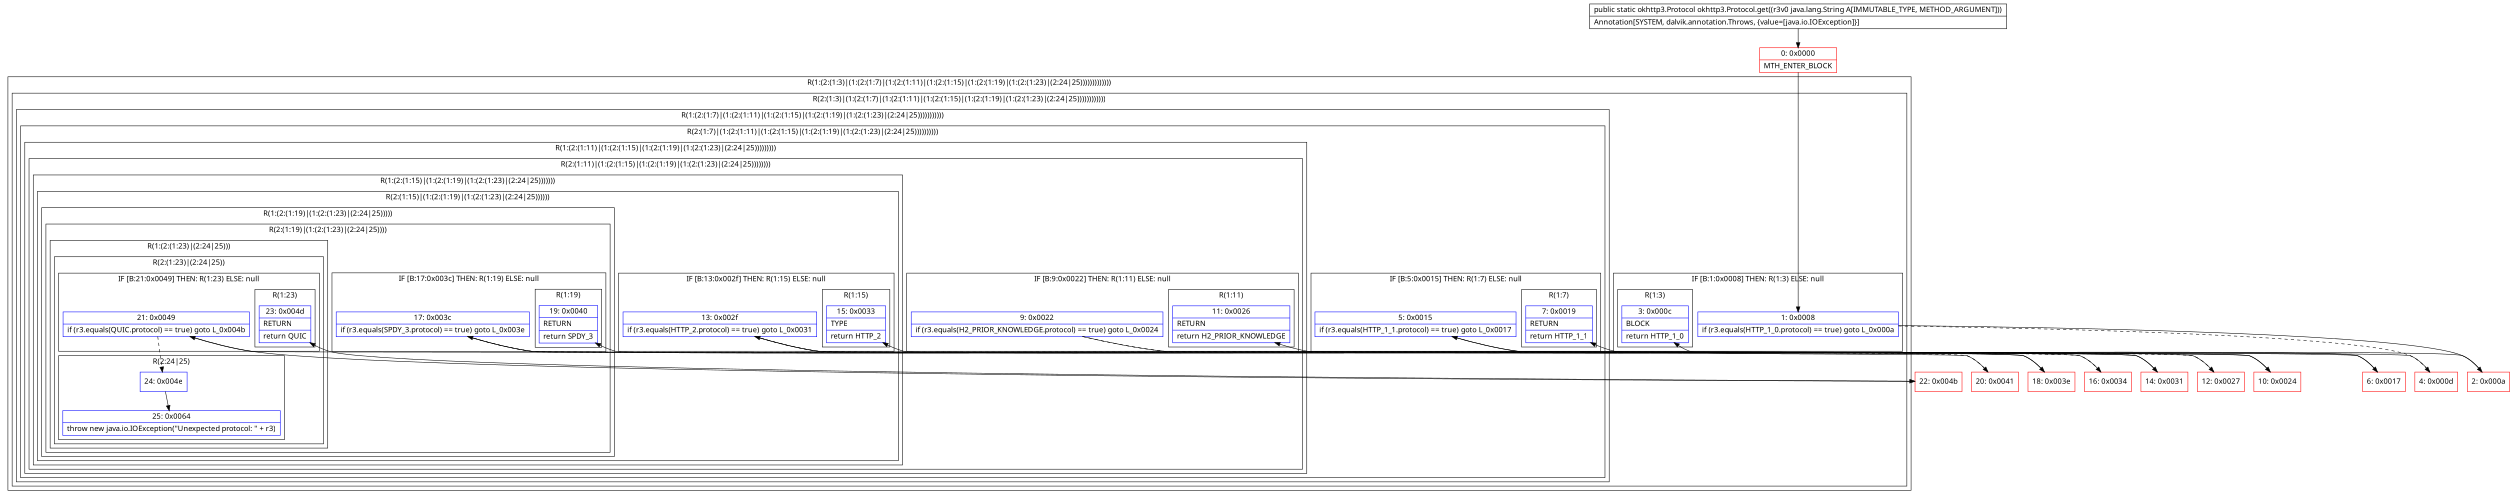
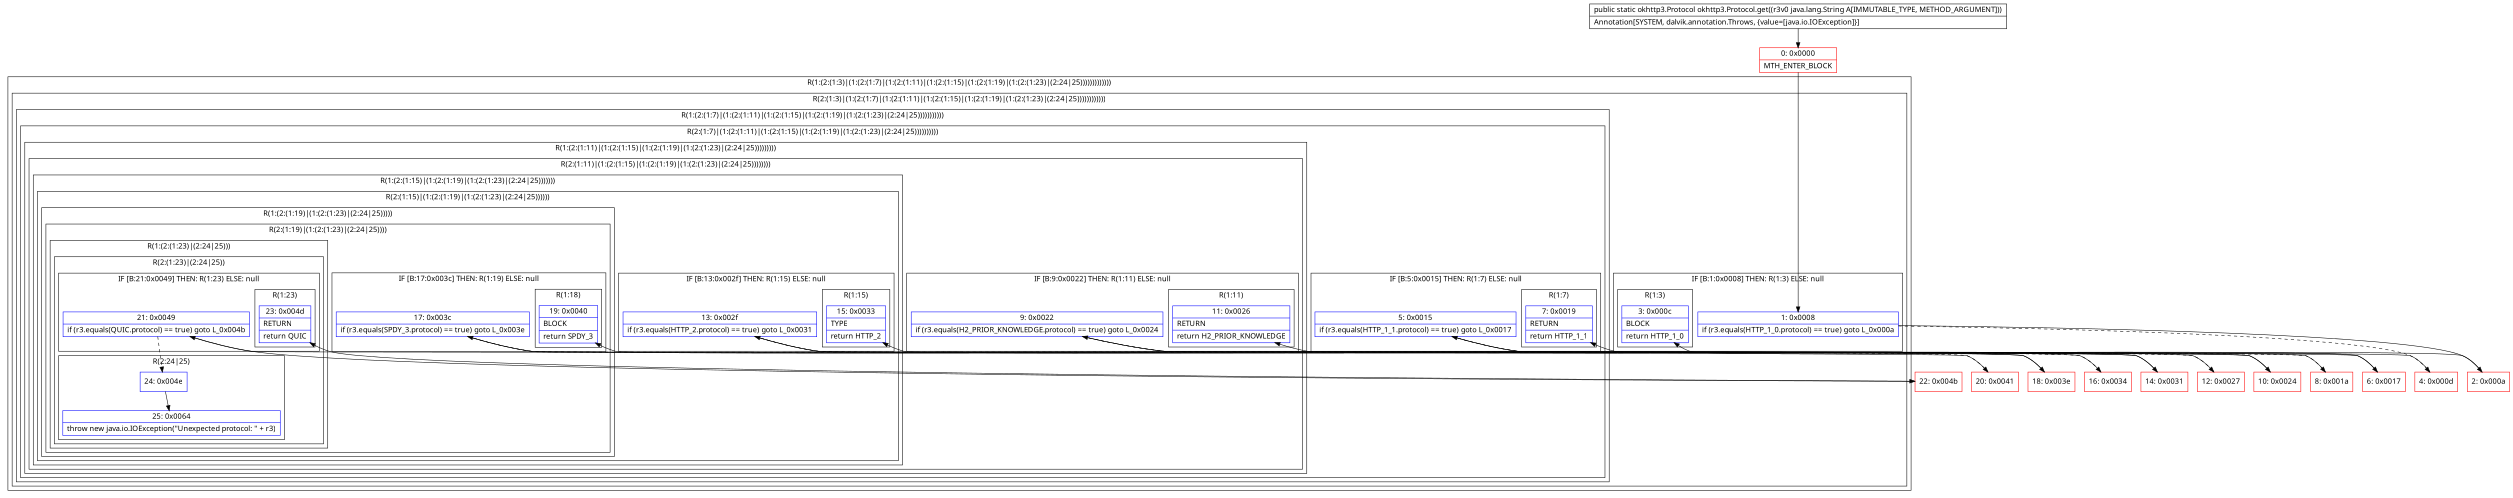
(568, 295) -> (568, 295)
(558, 324) -> (555, 324)
none -> (2332, 382)
